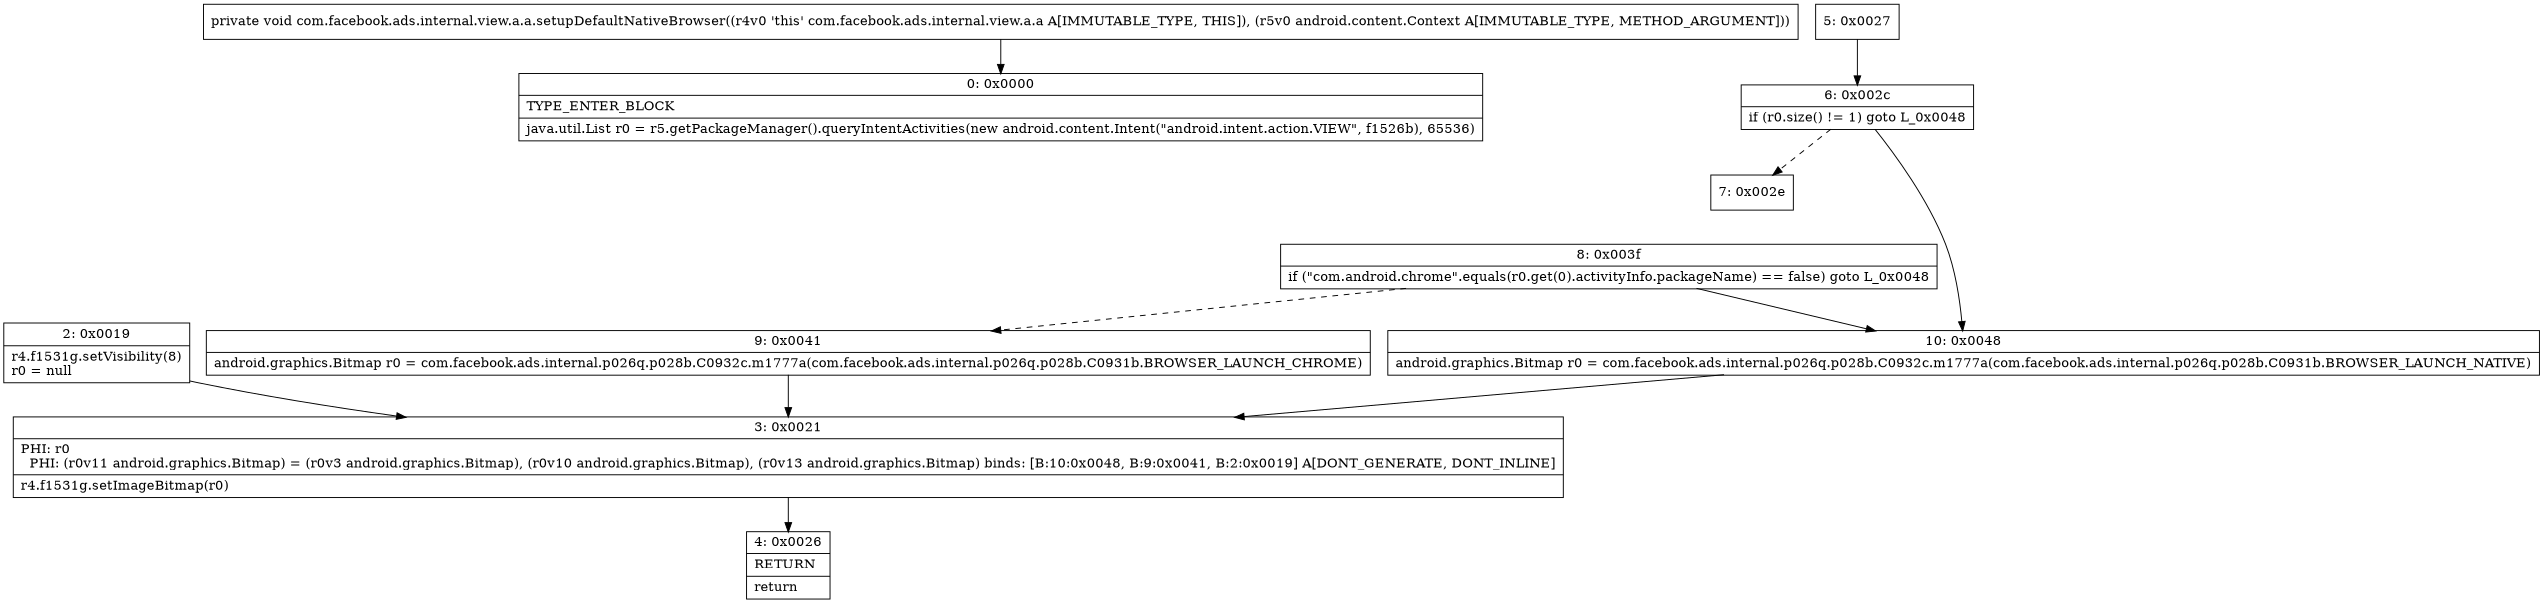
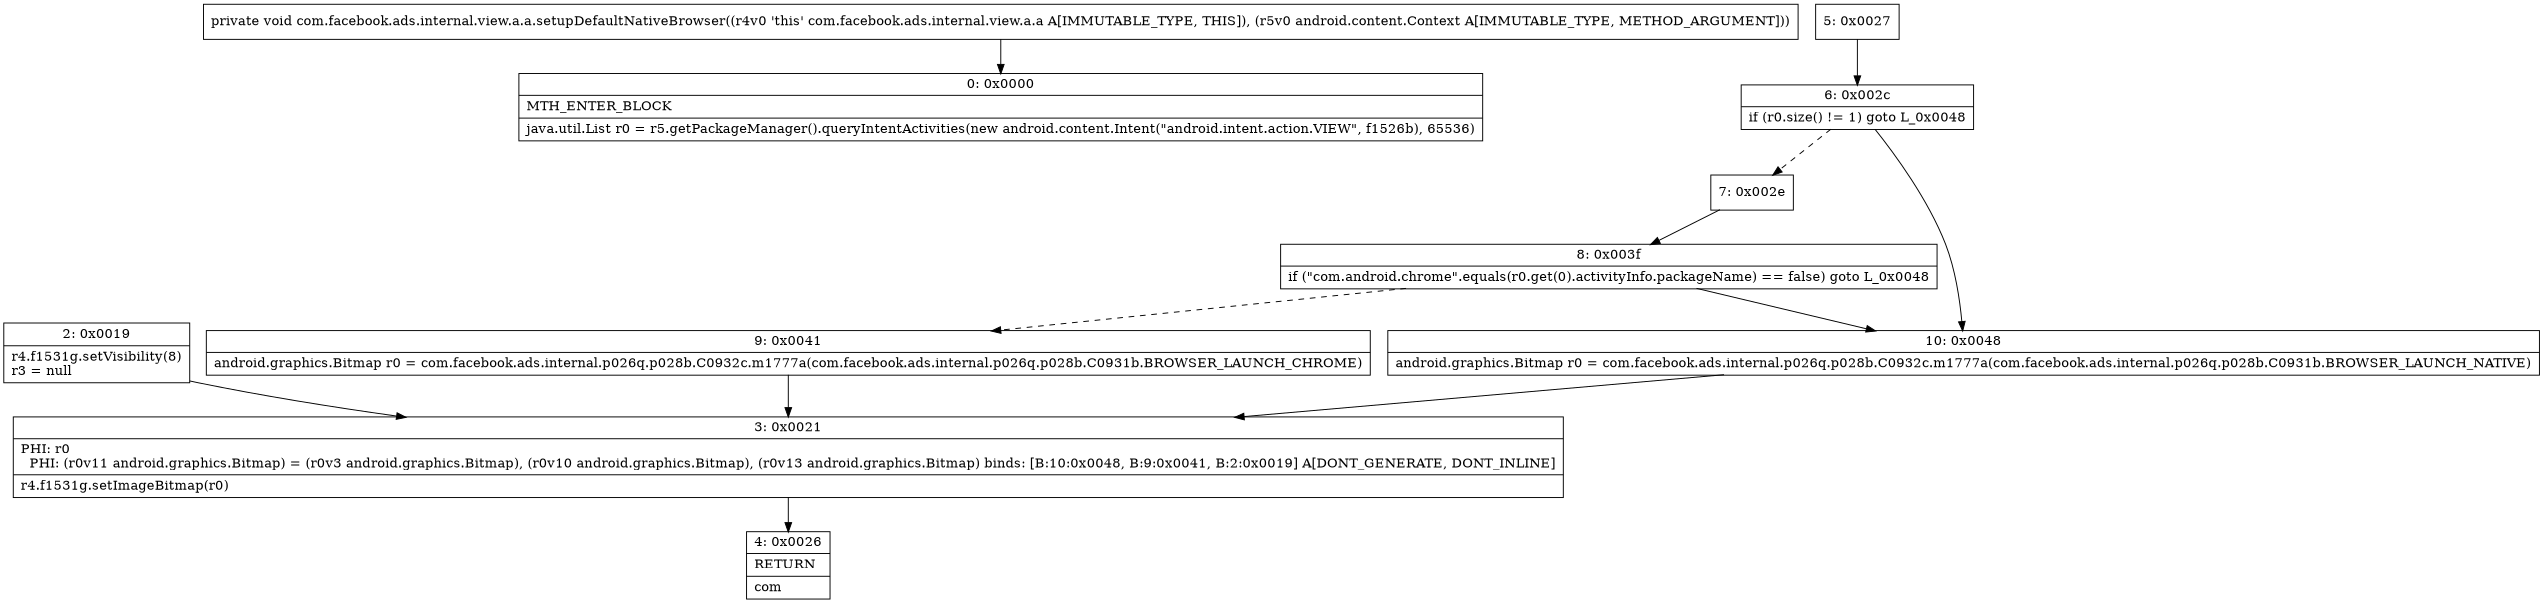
(601, 106) -> (600, 106)
none -> (1689, 225)
(42, 371) -> (42, 371)
(776, 587) -> (768, 587)
